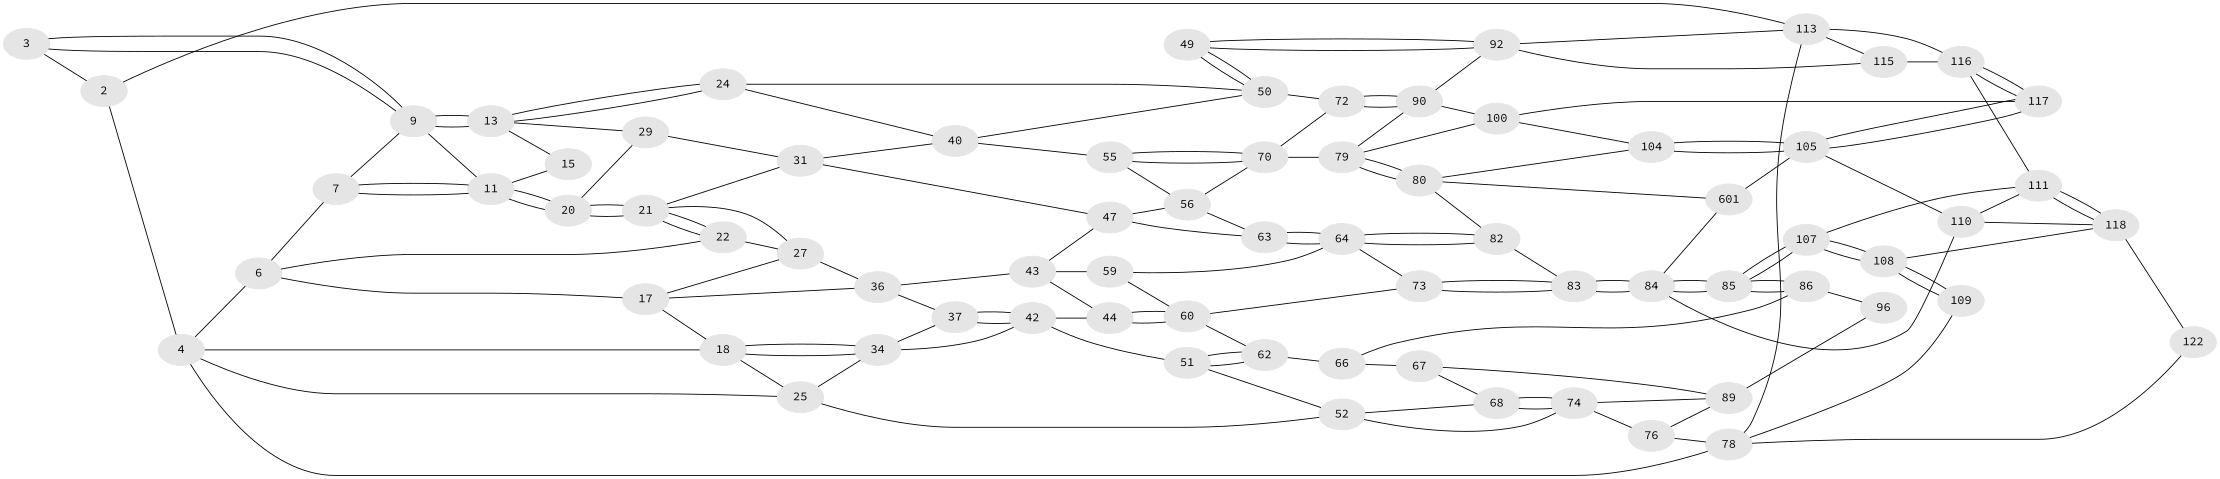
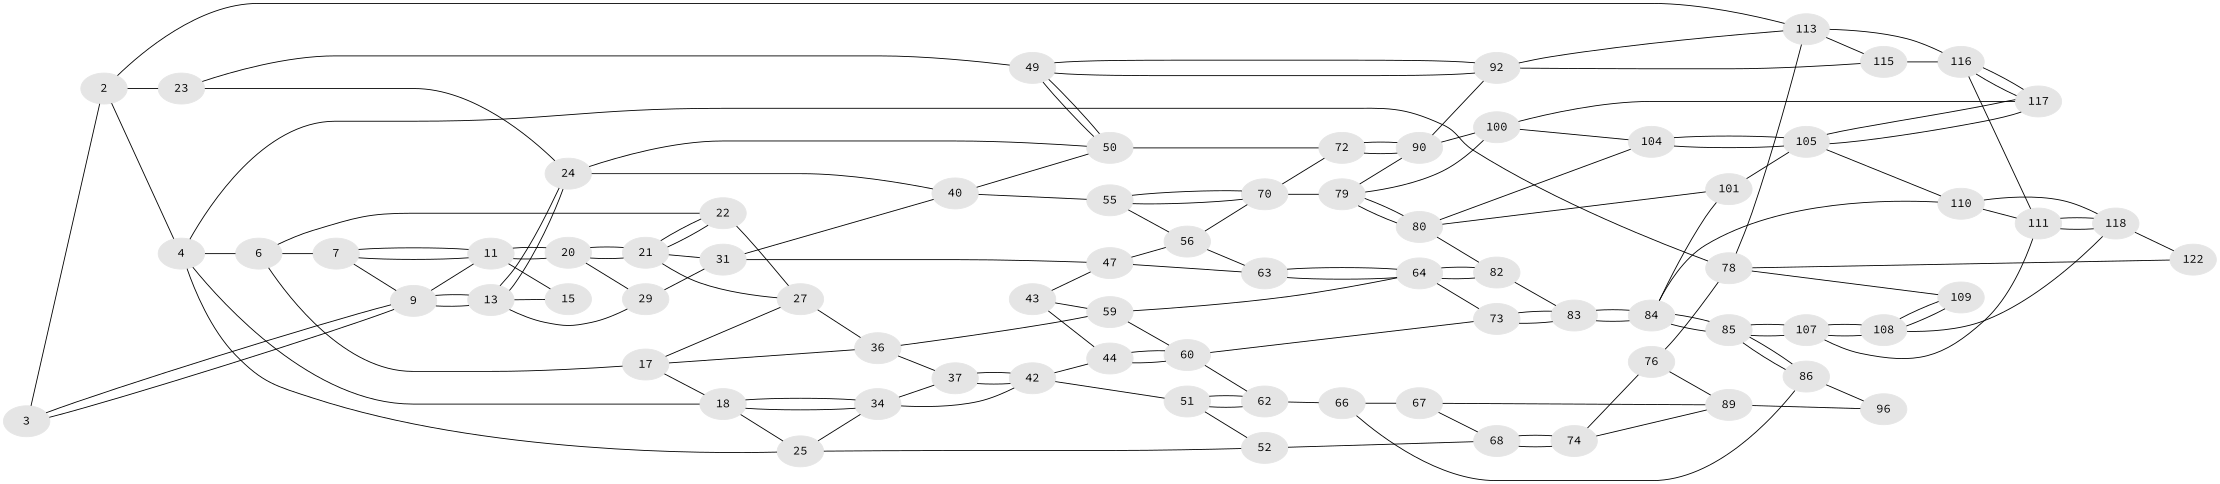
none -> (181, 89)
(1729, 199) -> (1729, 189)
(955, 279) -> (994, 332)
(1461, 431) -> none
